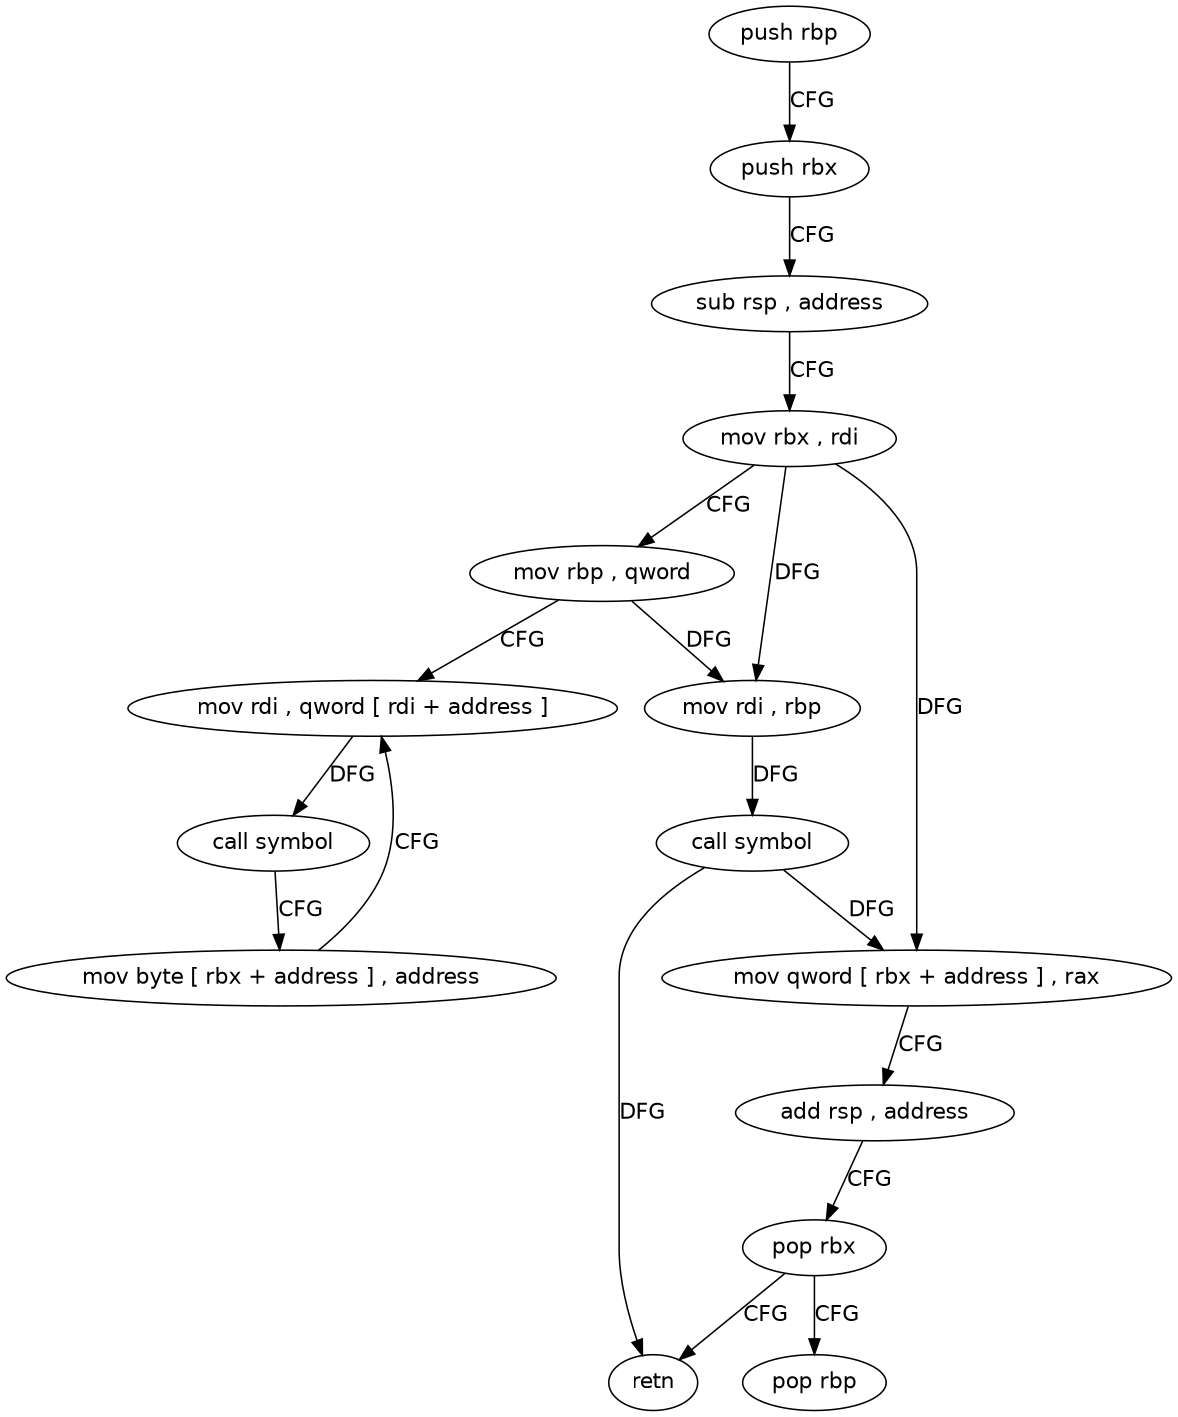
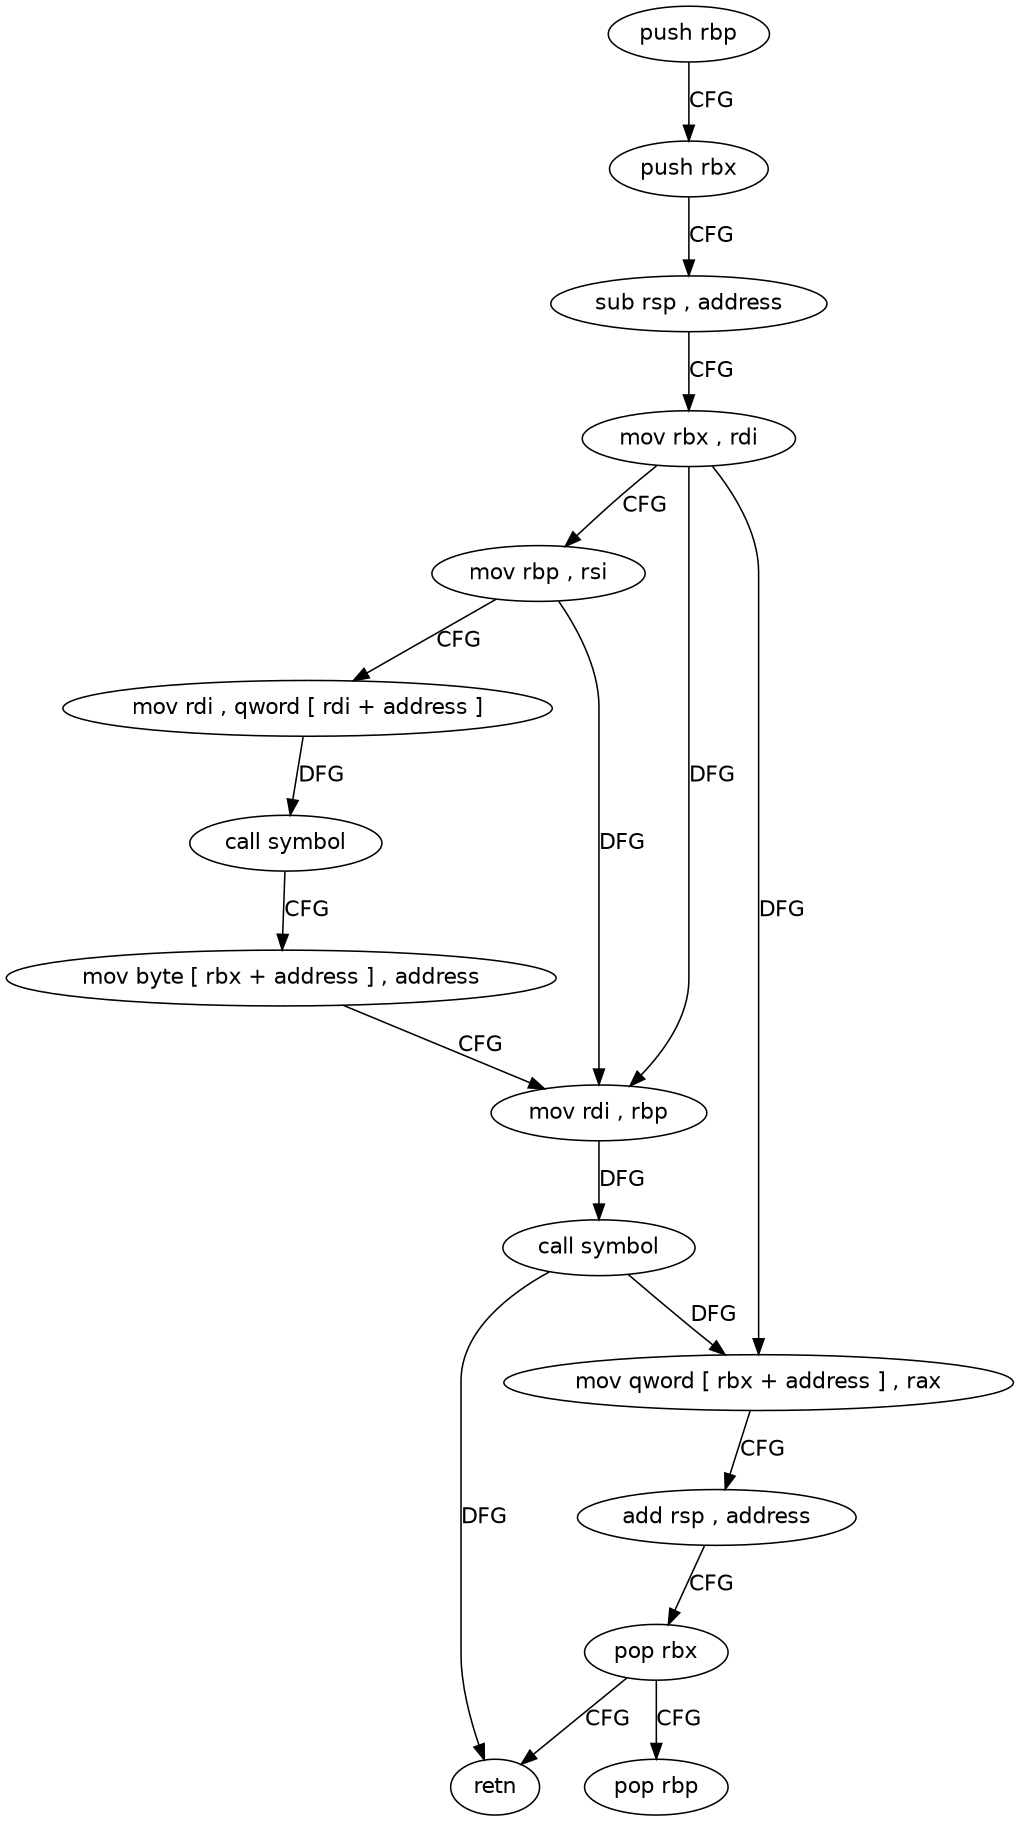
(602, 573) -> (539, 573)
(386, 863) -> (437, 1044)
